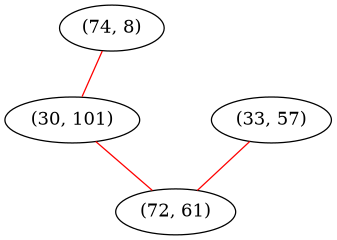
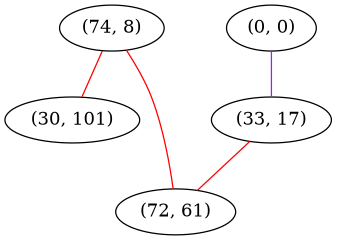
none -> (271, 28)
(271, 120) -> (271, 120)
(124, 166) -> (158, 117)
